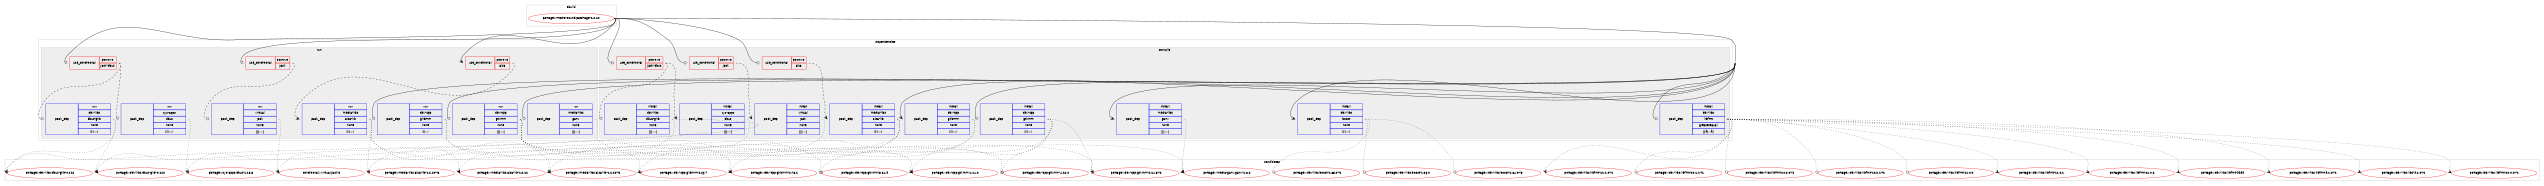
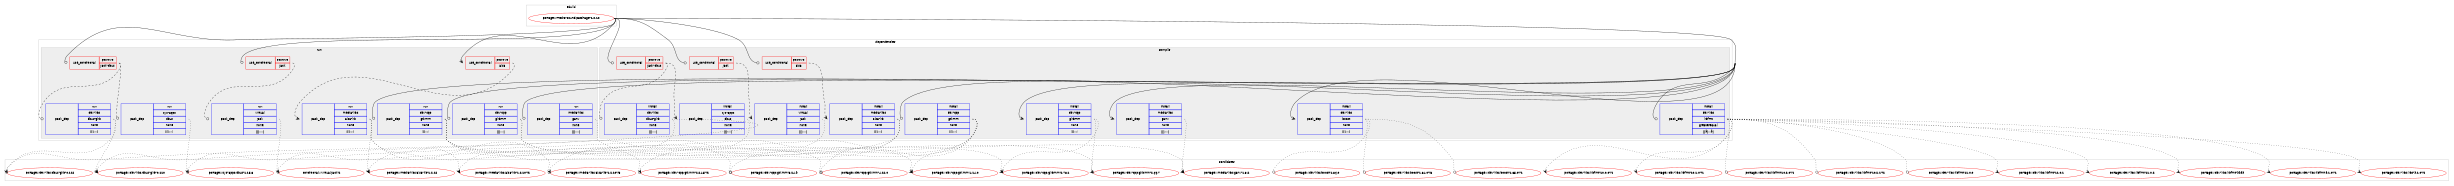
(1227, 173) -> (1227, 173)
(1679, 173) -> none
